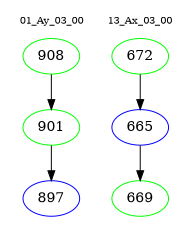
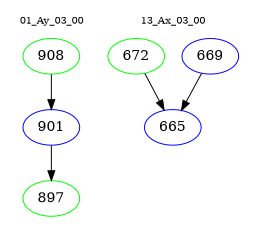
(51, 127) -> (51, 127)
(140, 158) -> (194, 87)
(51, 198) -> (51, 198)
(140, 198) -> (210, 56)
